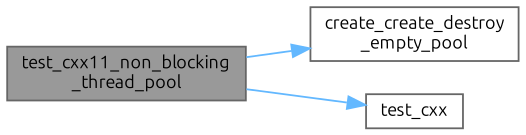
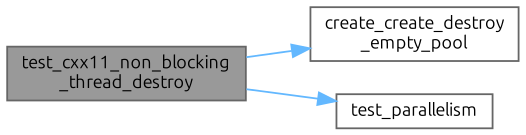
(127, 74) -> (127, 74)
(415, 111) -> (415, 111)
